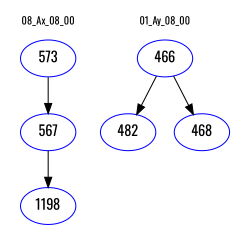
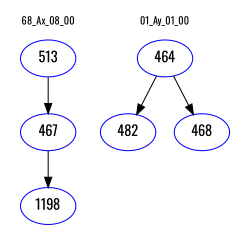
(48, 22) -> (48, 22)
(165, 22) -> (165, 22)
(48, 58) -> (48, 58)
(165, 58) -> (165, 58)
(48, 132) -> (48, 132)
